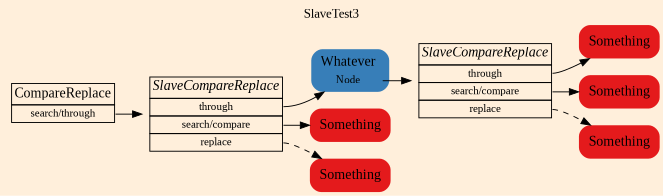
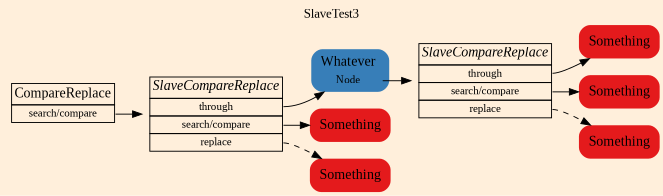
(63, 113) -> (63, 113)
